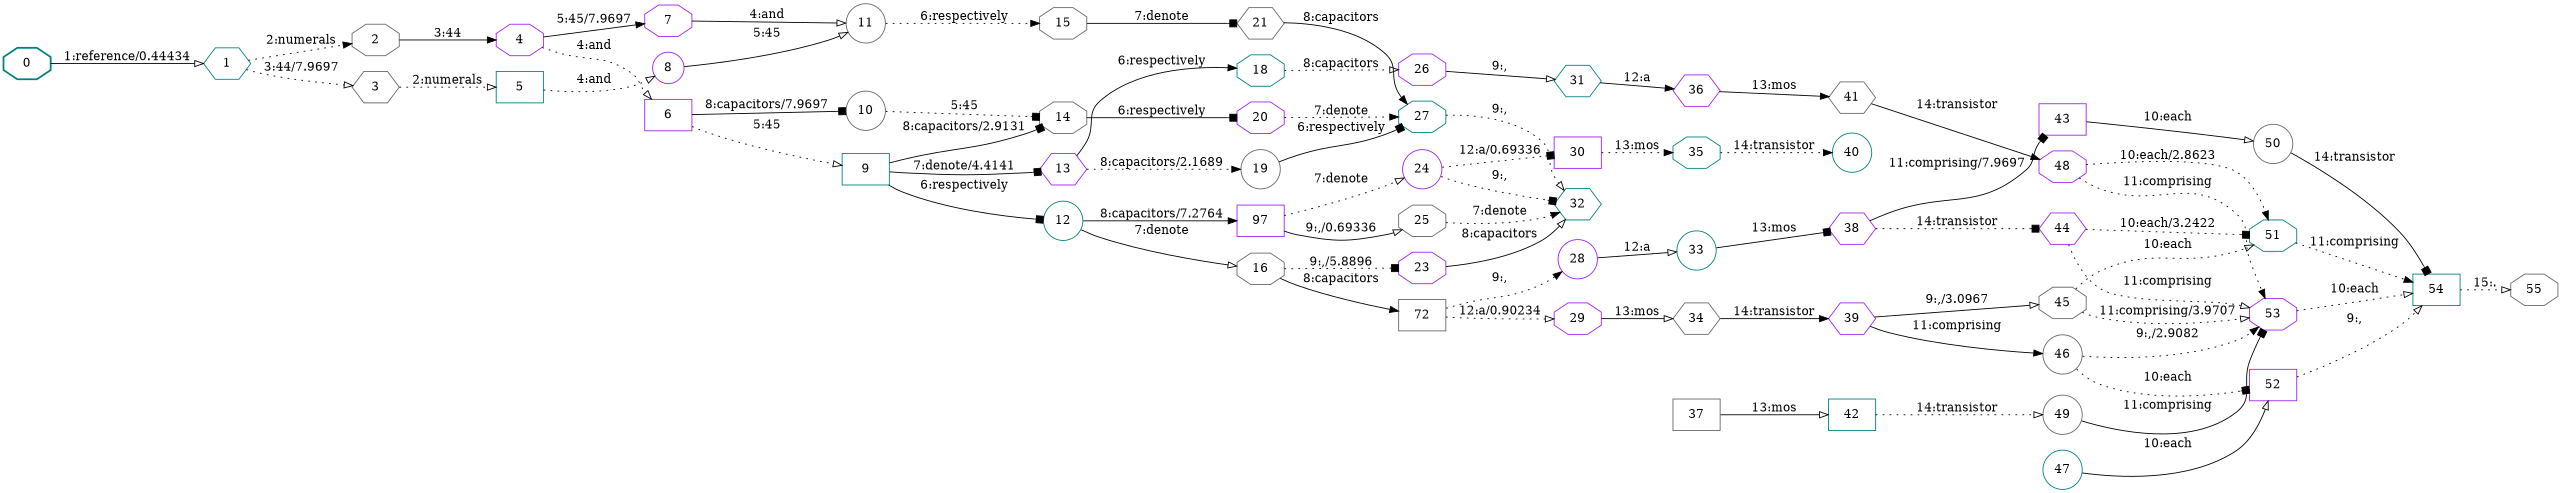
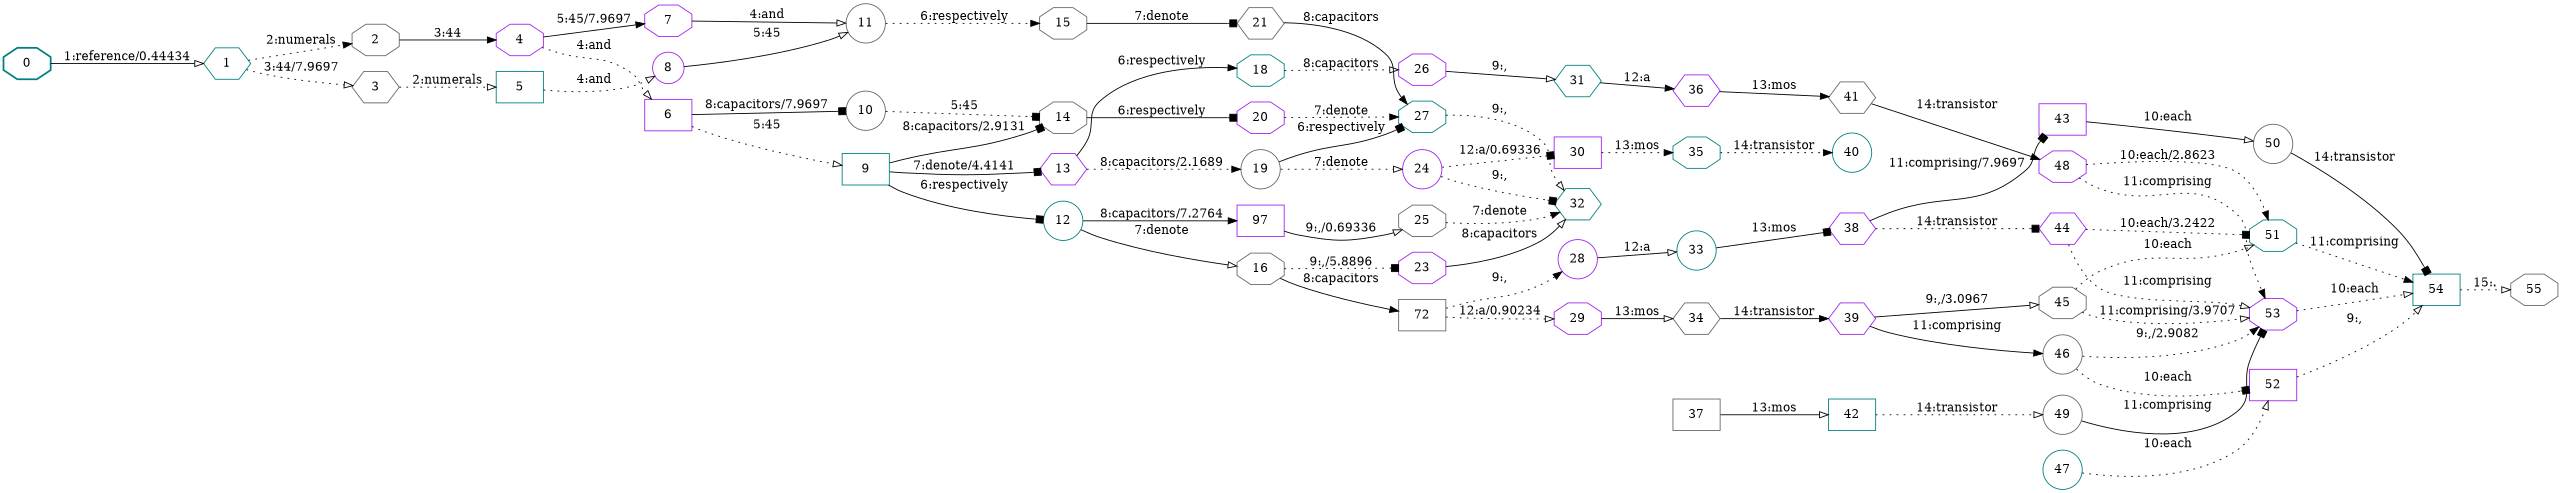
(1341, 200) -> (1337, 169)
(2187, 471) -> (2187, 471)
